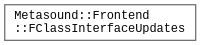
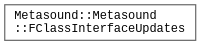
(100, 23) -> (100, 23)
